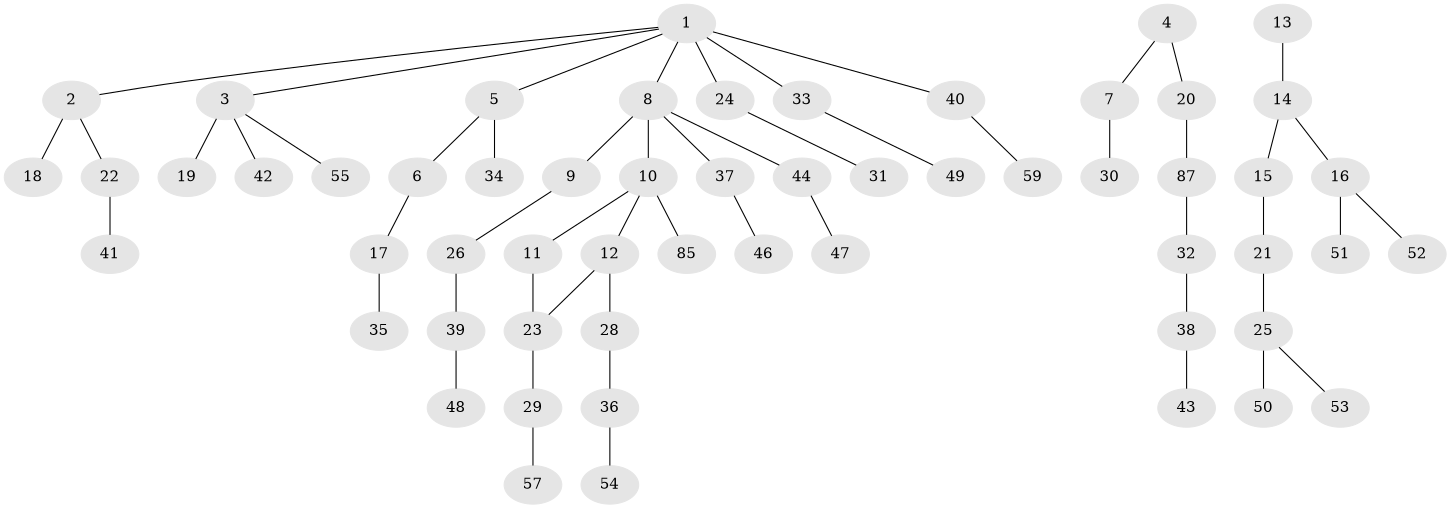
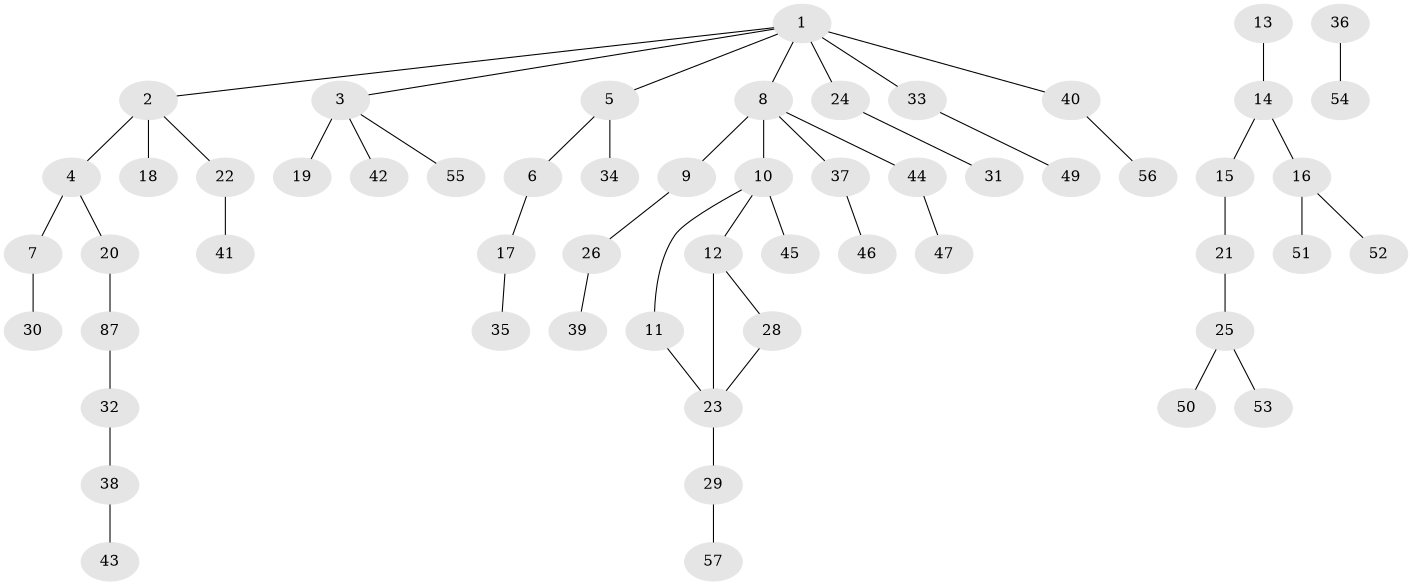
none -> (110, 139)
(1033, 177) -> (1148, 177)
(687, 254) -> (790, 254)
(610, 370) -> (743, 370)
(456, 408) -> none
